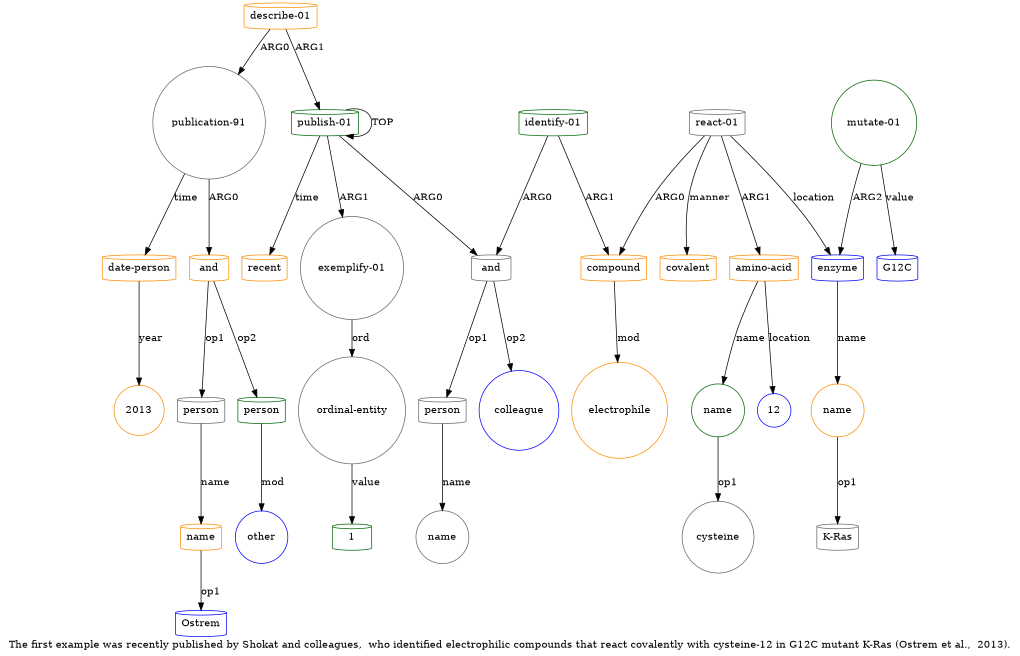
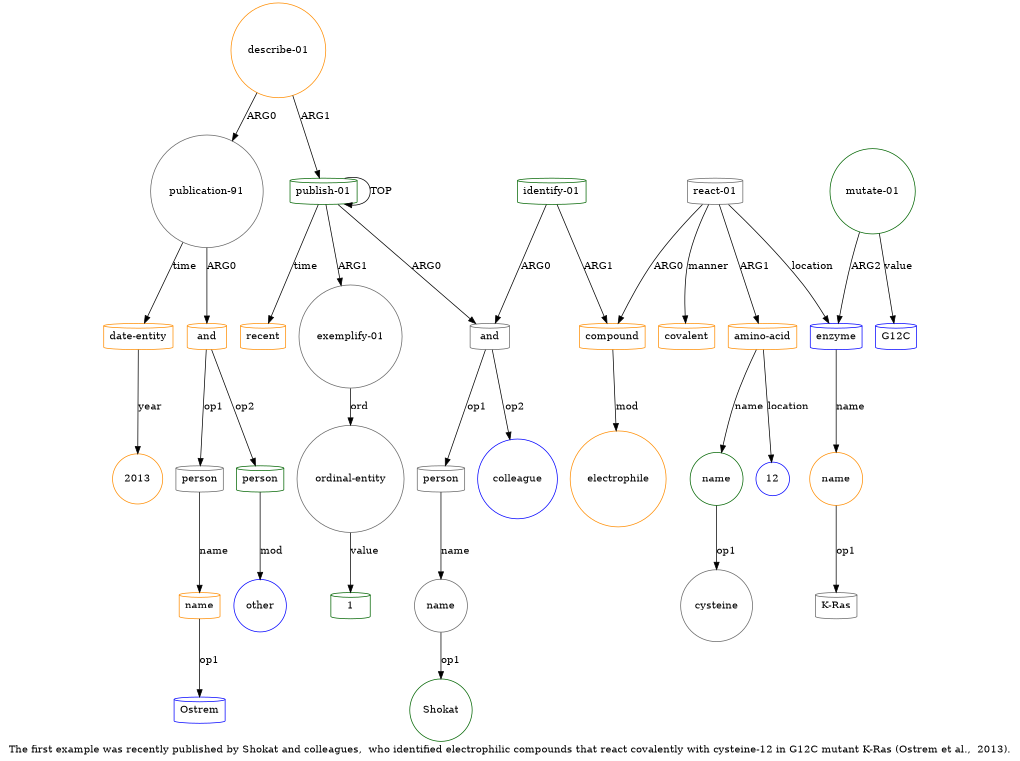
(281, 16) -> (278, 50)
(139, 268) -> (138, 337)
none -> (441, 710)
